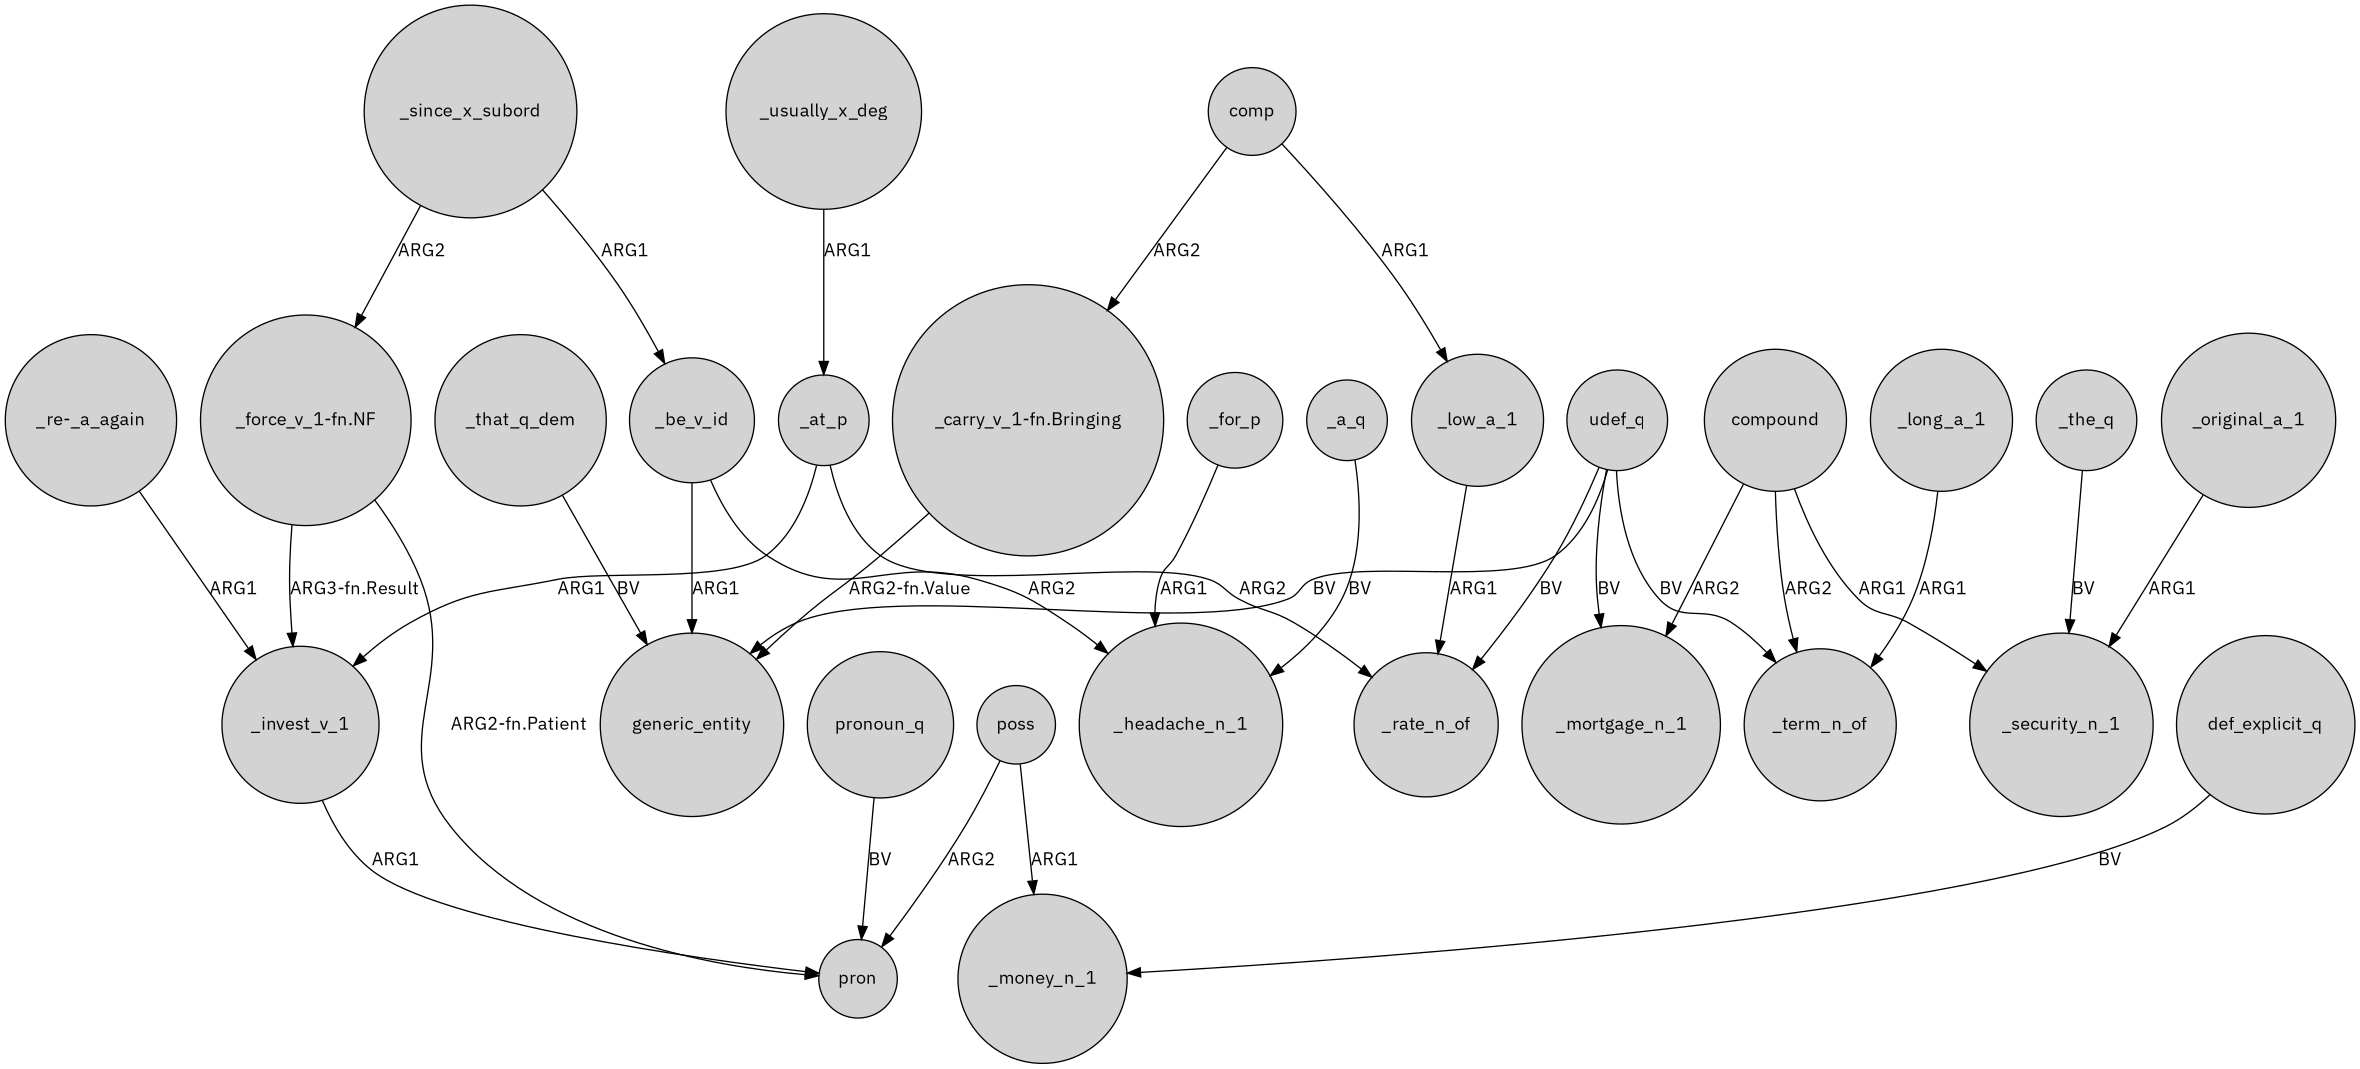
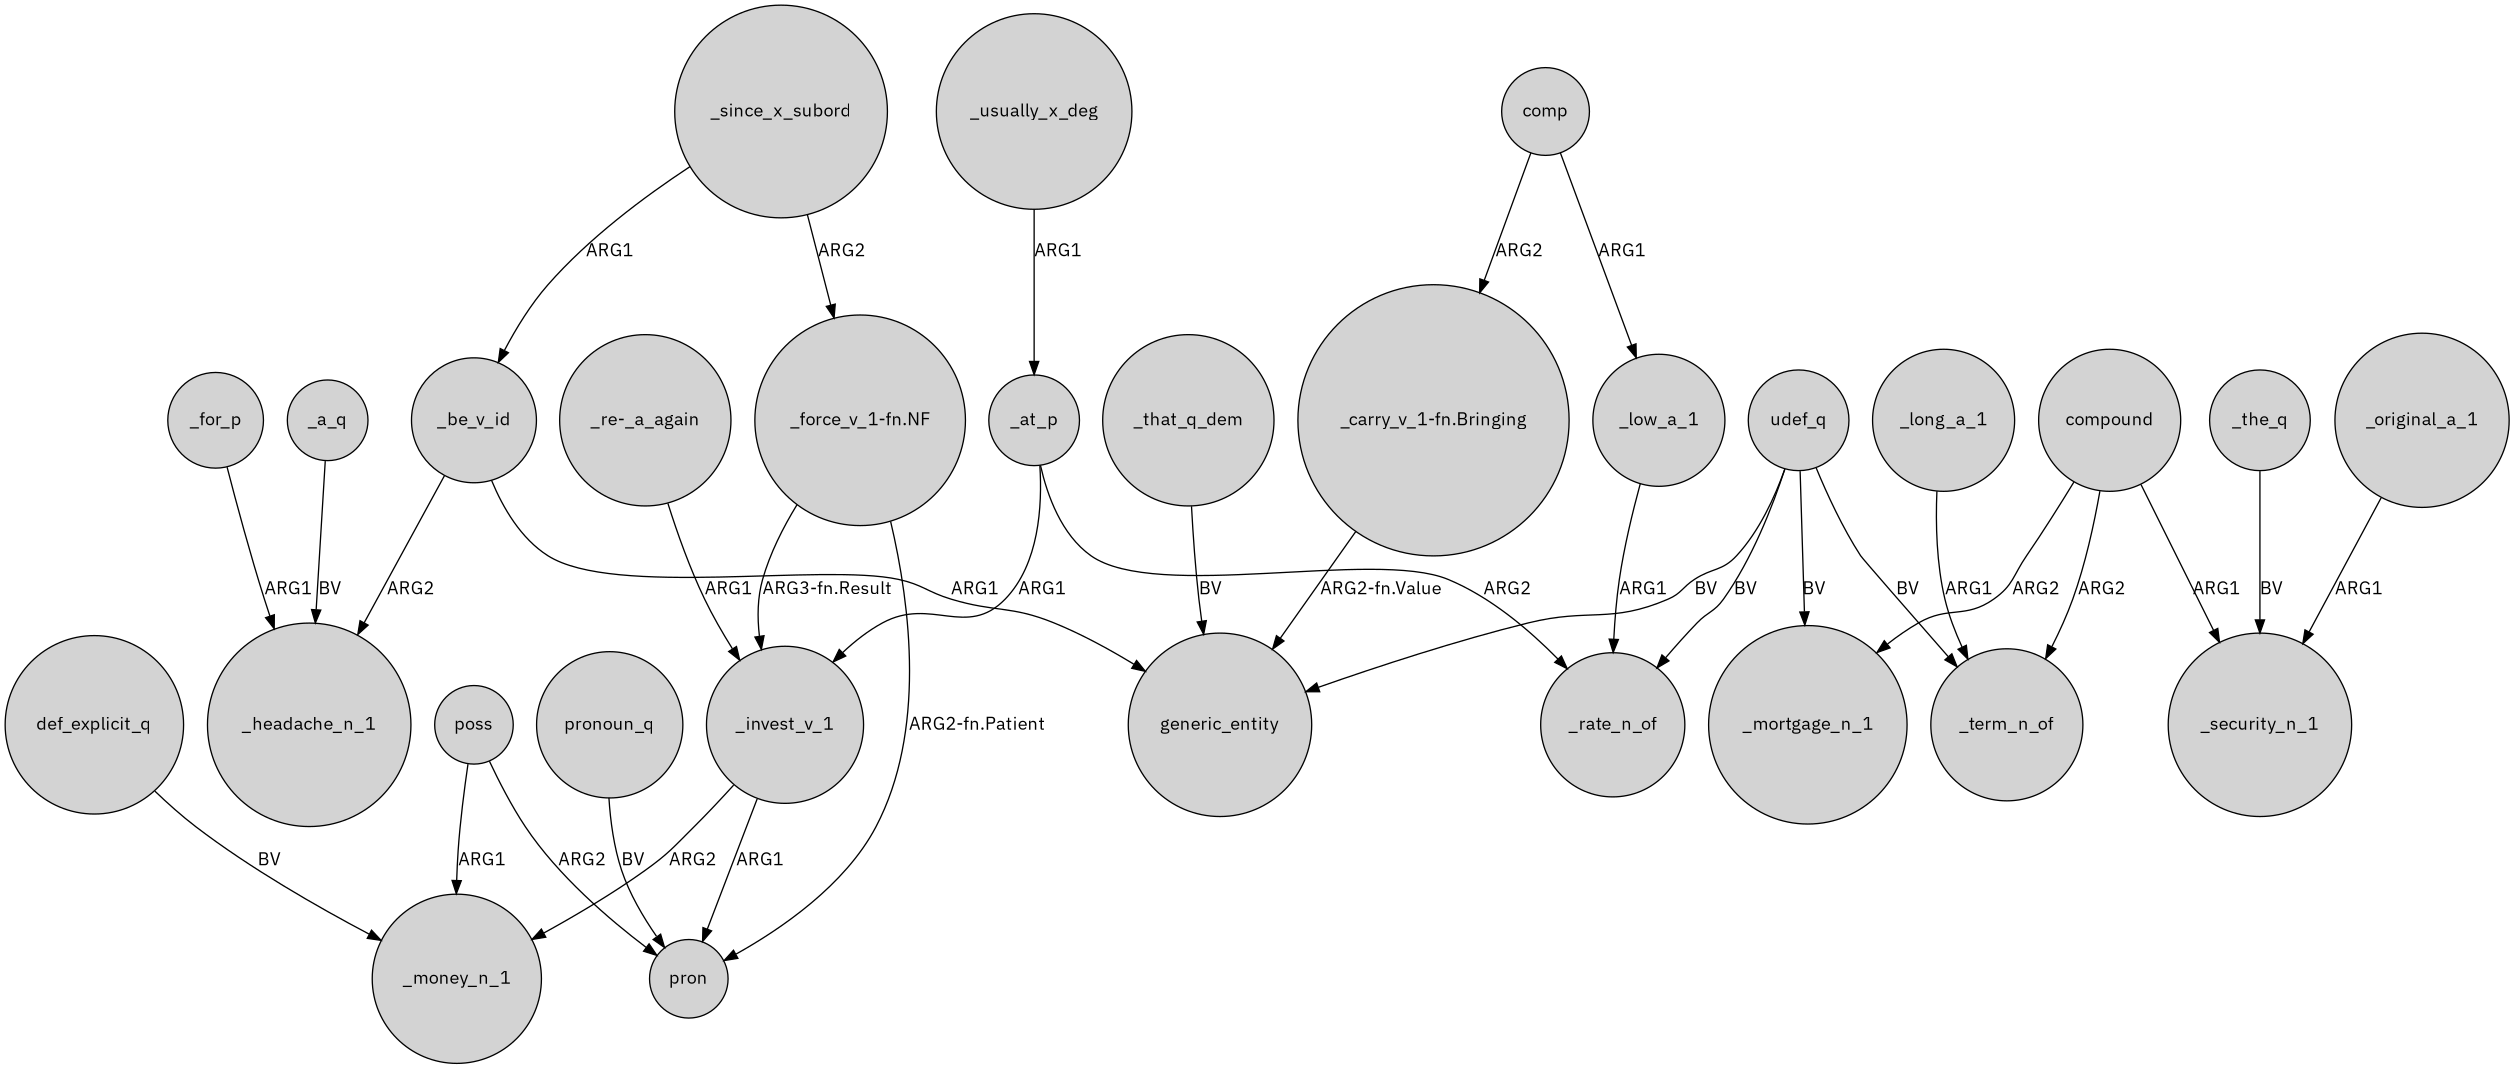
none -> (647, 869)
